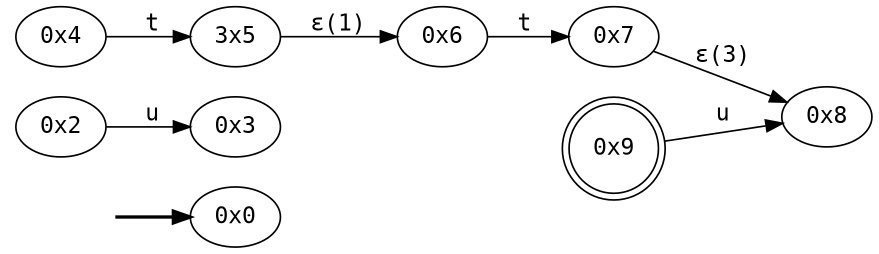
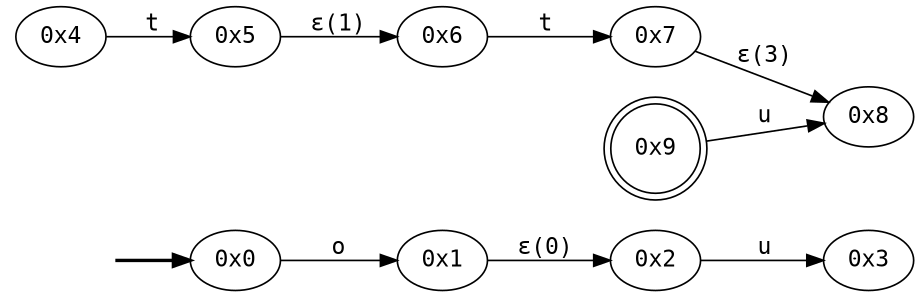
(235, 37) -> (235, 37)
none -> (442, 260)
